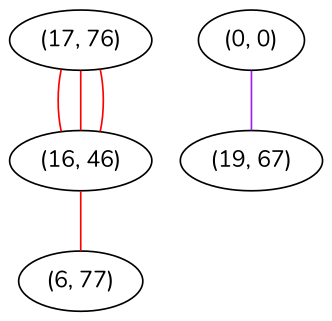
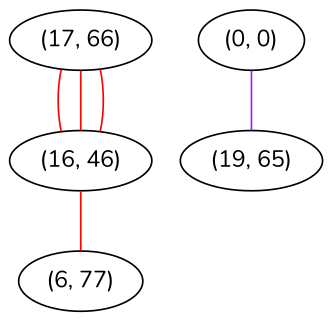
(81, 40) -> (81, 40)
(251, 161) -> (251, 161)
